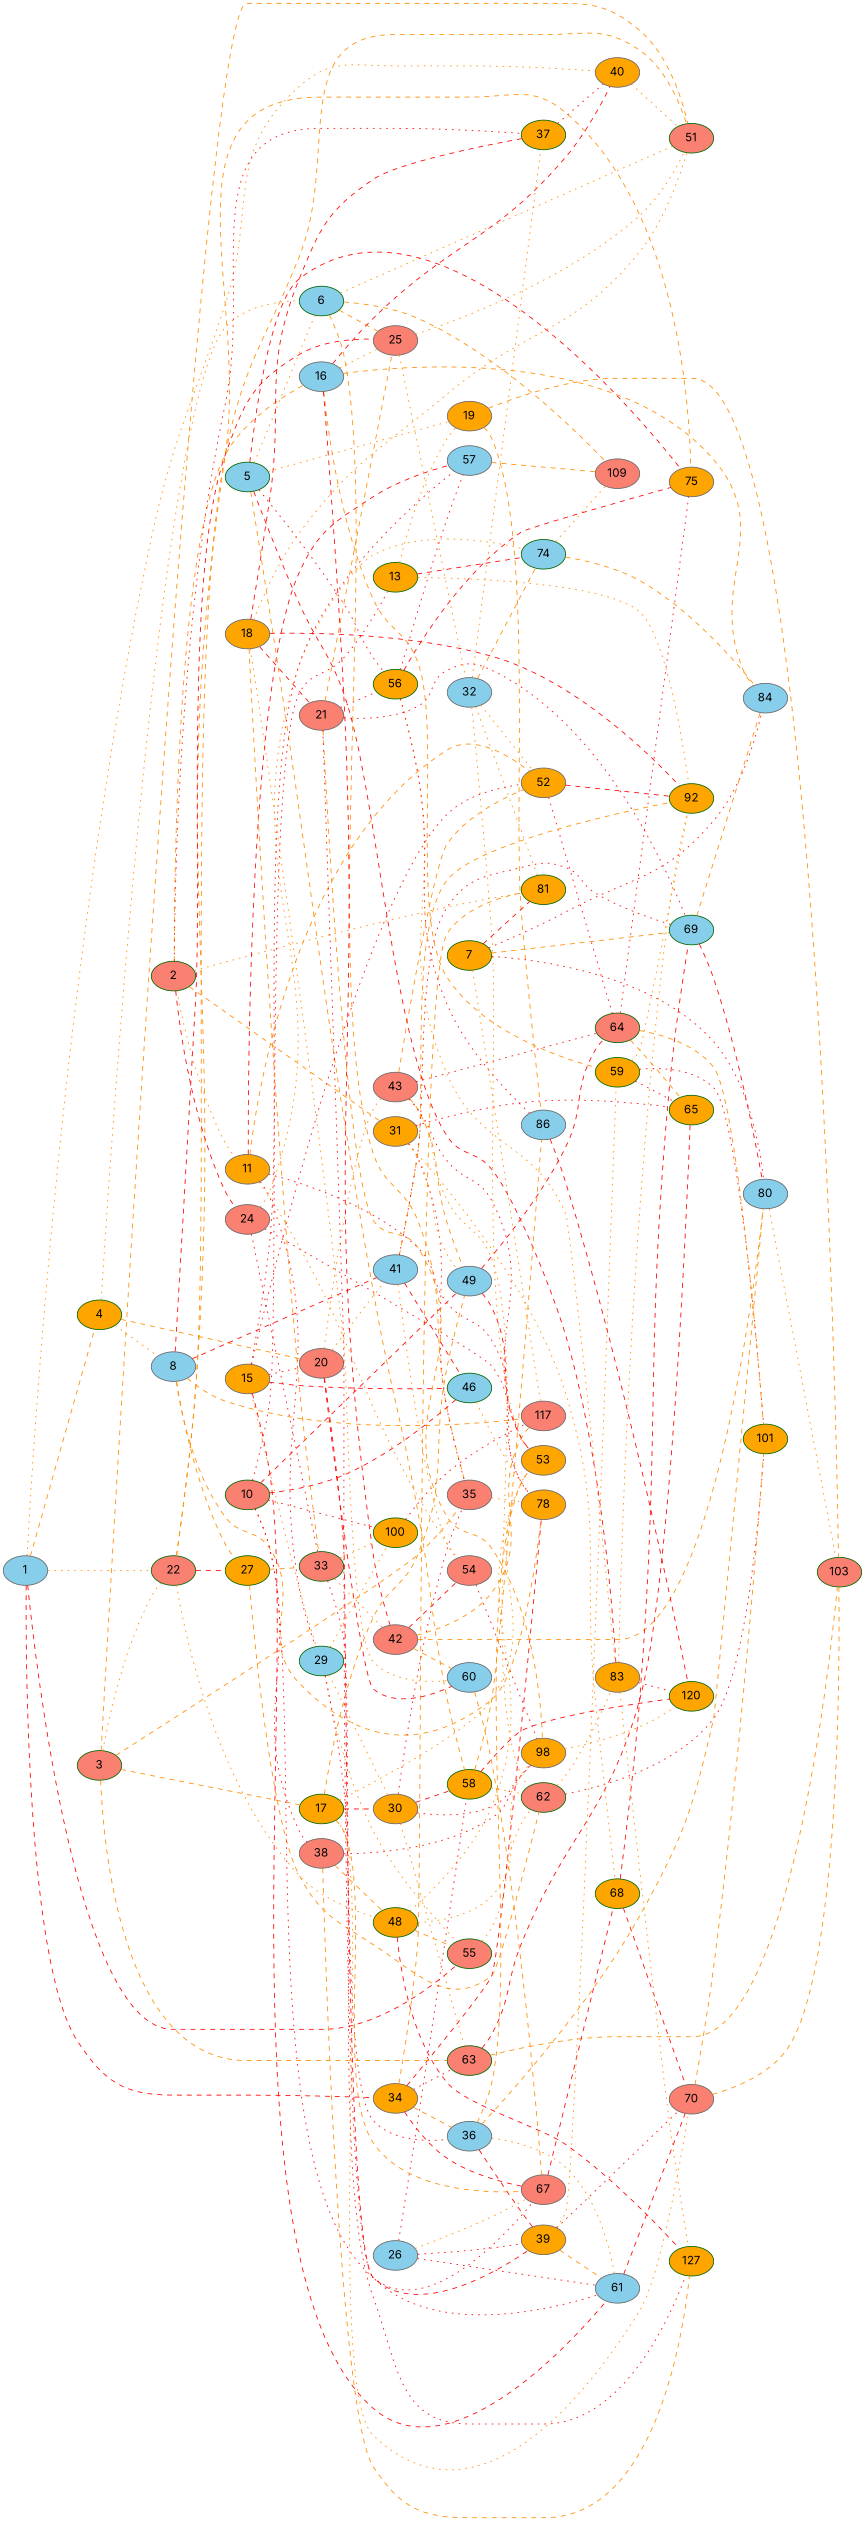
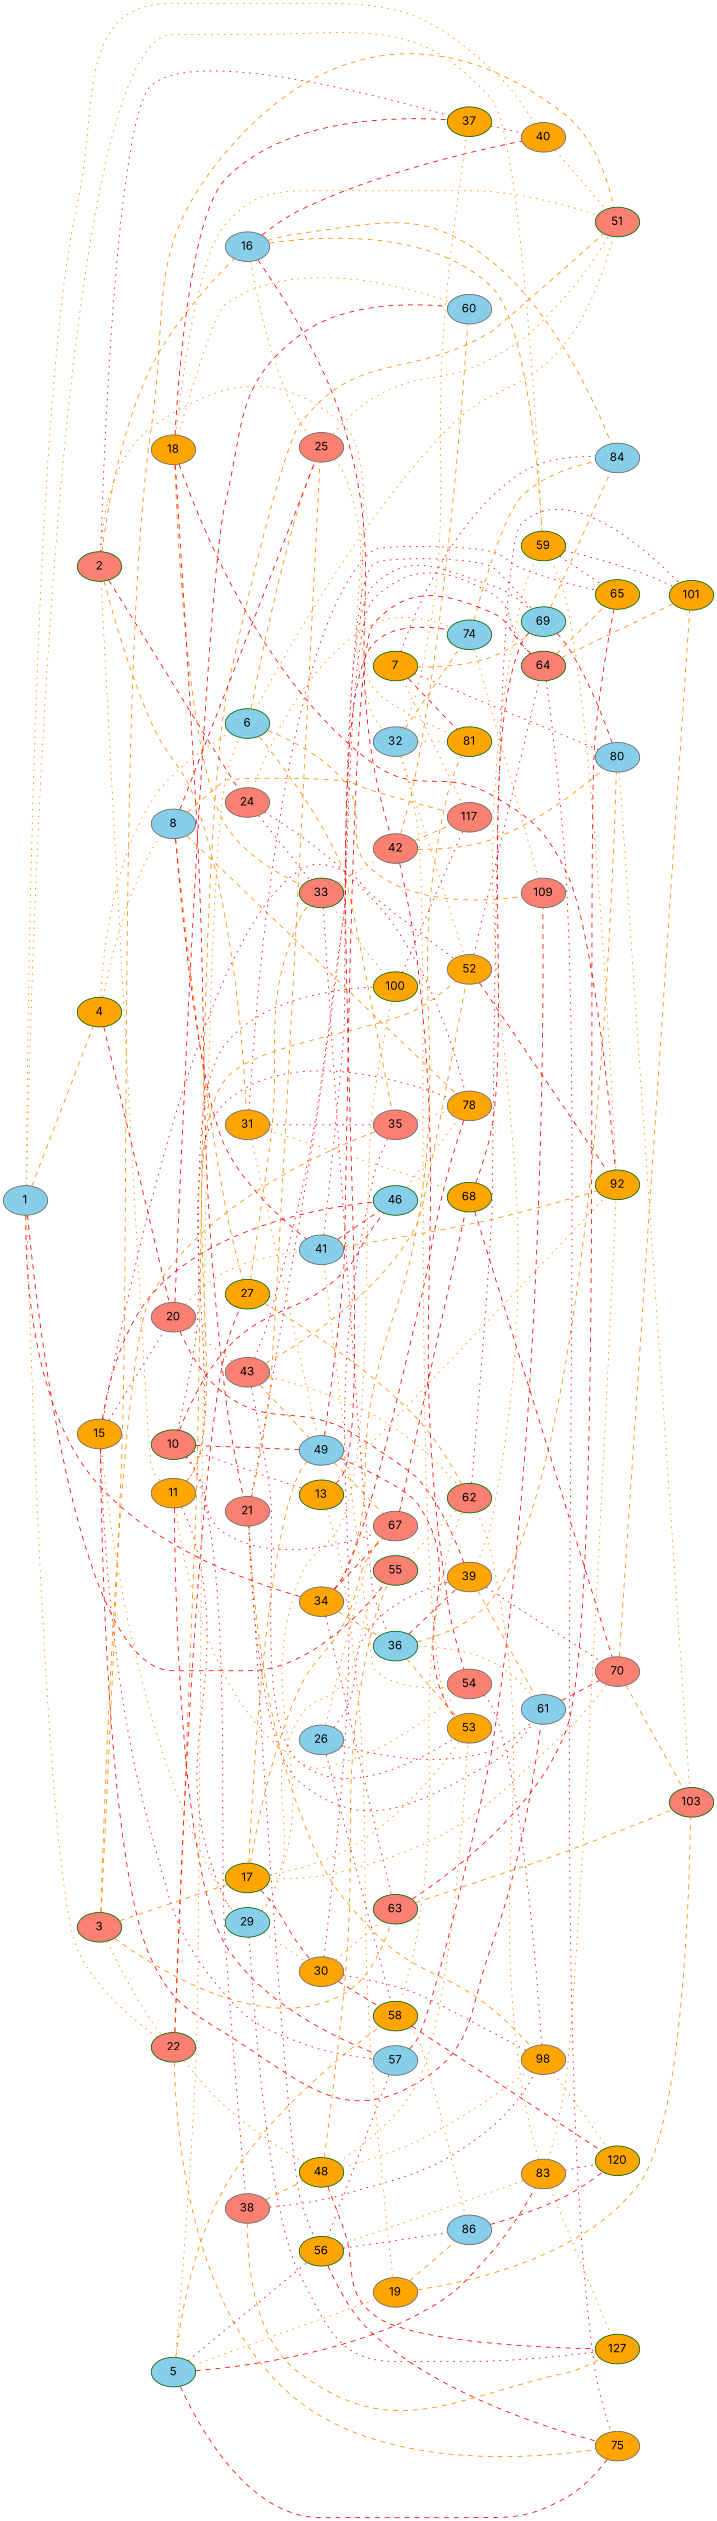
none -> (96, 213)
(543, 467) -> (522, 1485)
(211, 1339) -> (138, 1172)
(519, 1408) -> (442, 2120)
(517, 1932) -> (357, 1487)
(469, 2136) -> (395, 1646)
